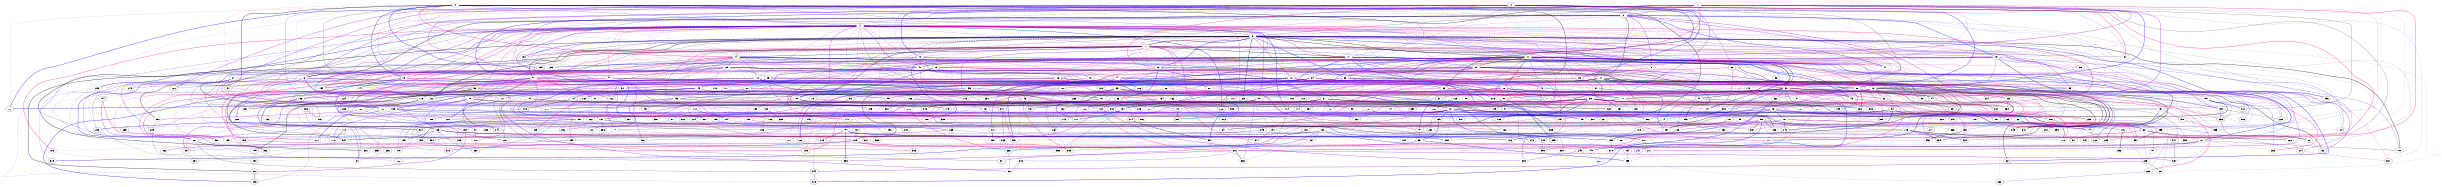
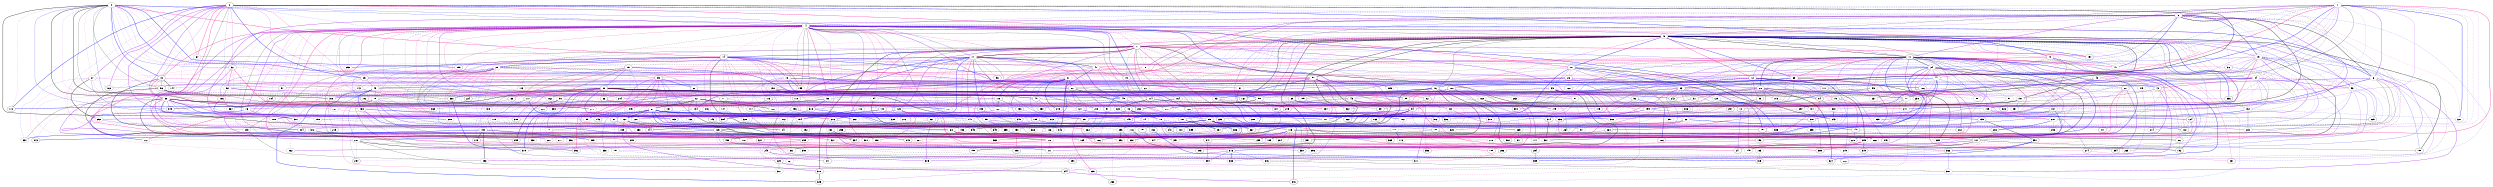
(2039, 93) -> (1621, 115)
